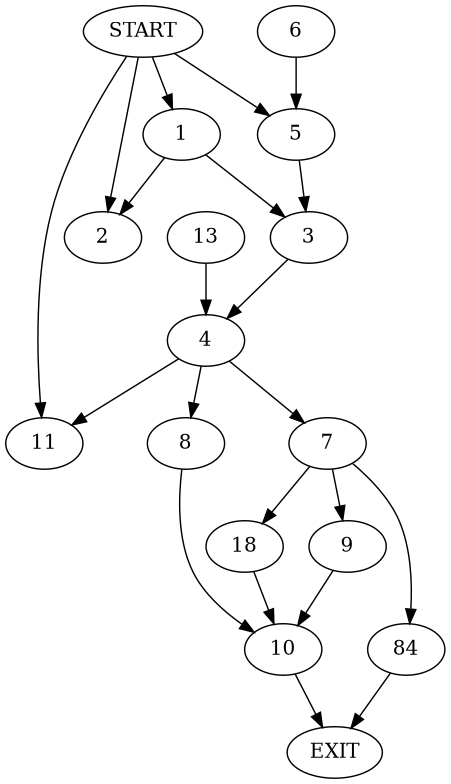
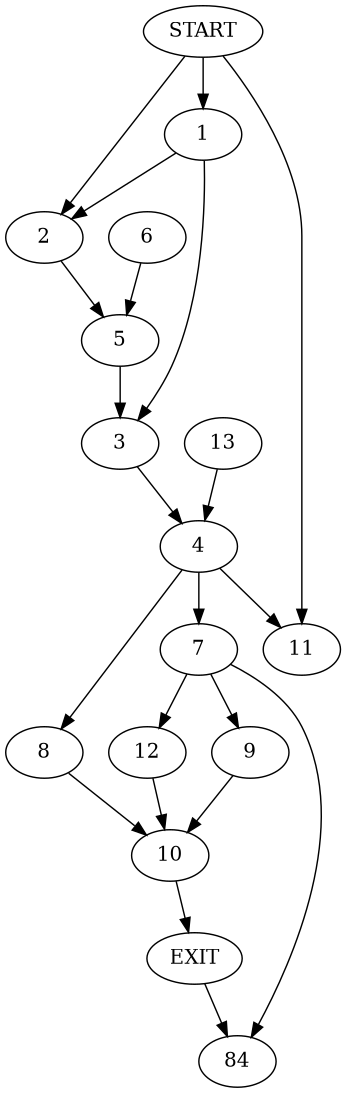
(216, 80) -> (78, 283)
(245, 546) -> (147, 752)
(375, 695) -> (213, 1003)
